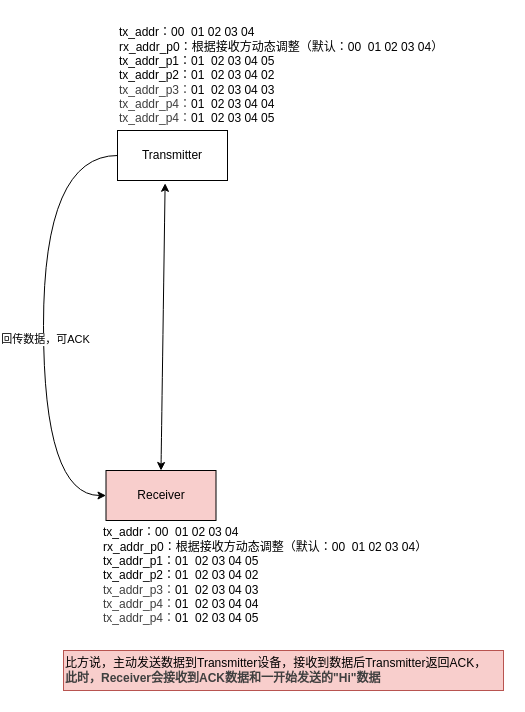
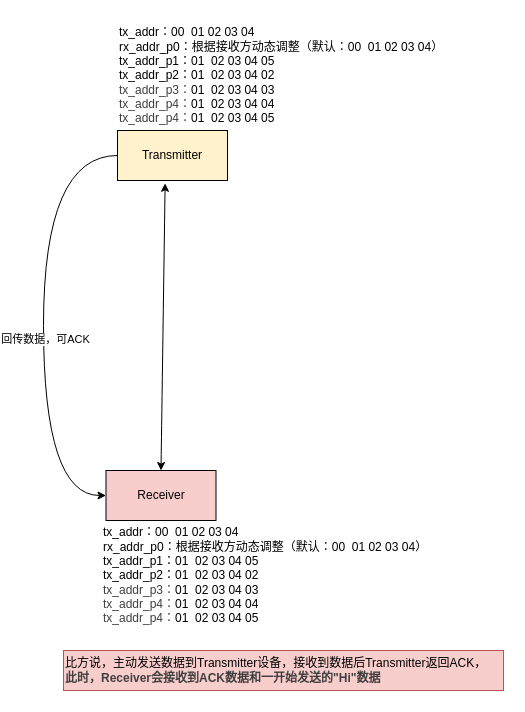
(173, 156) -> (173, 156)
